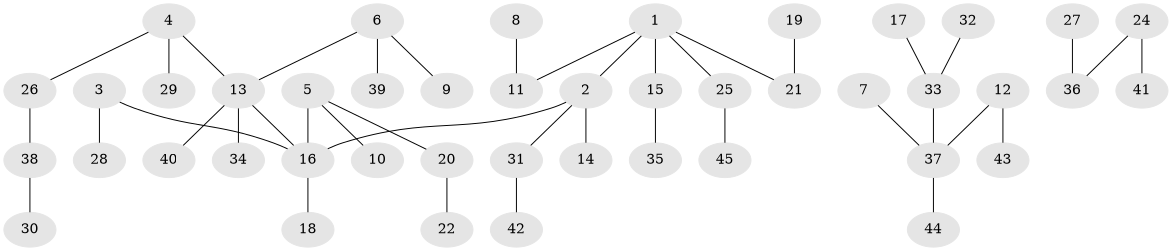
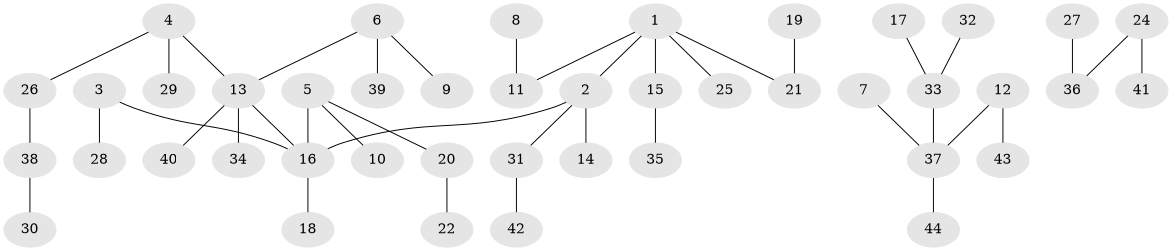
(725, 160) -> none
